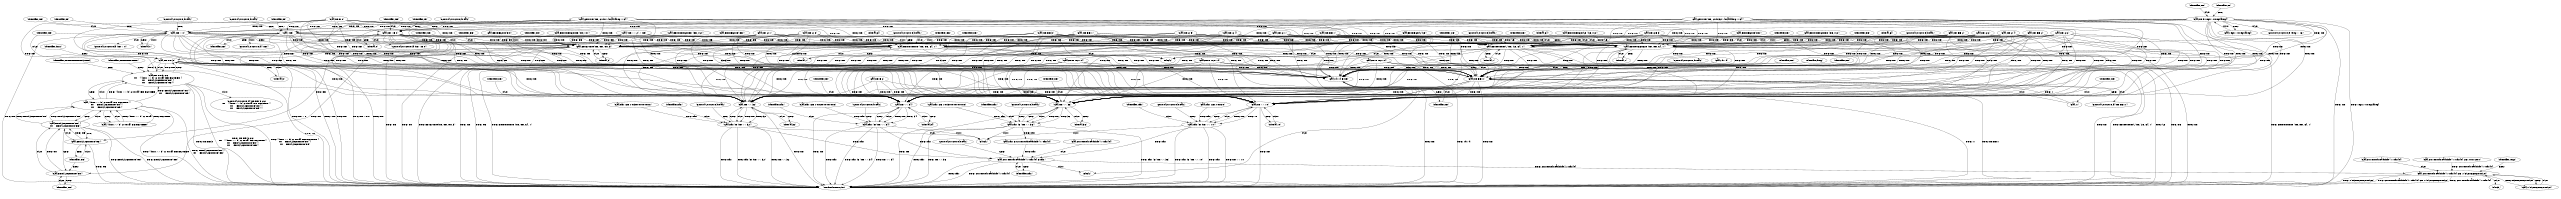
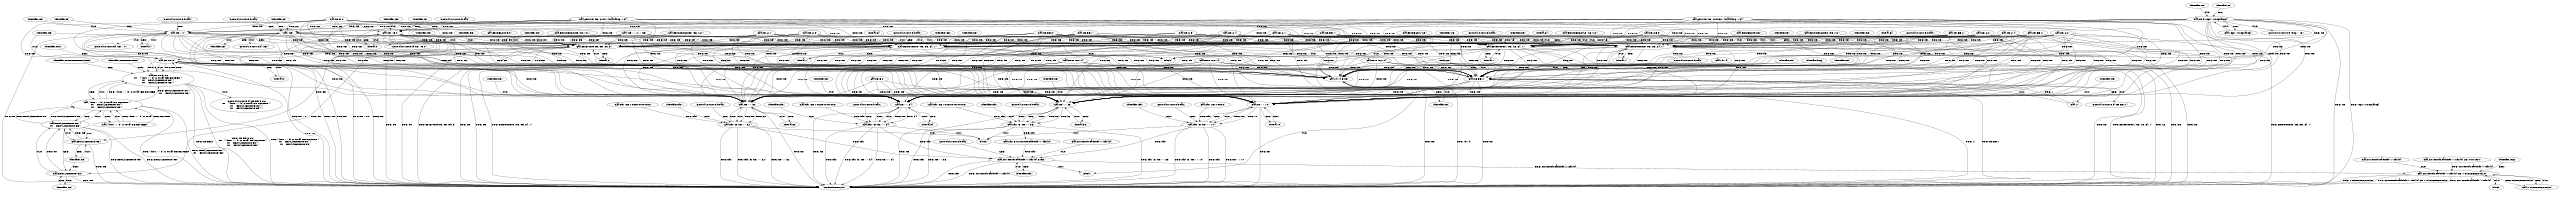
(732, 33) -> none
(1645, 47) -> (1645, 47)
none -> (443, 186)
